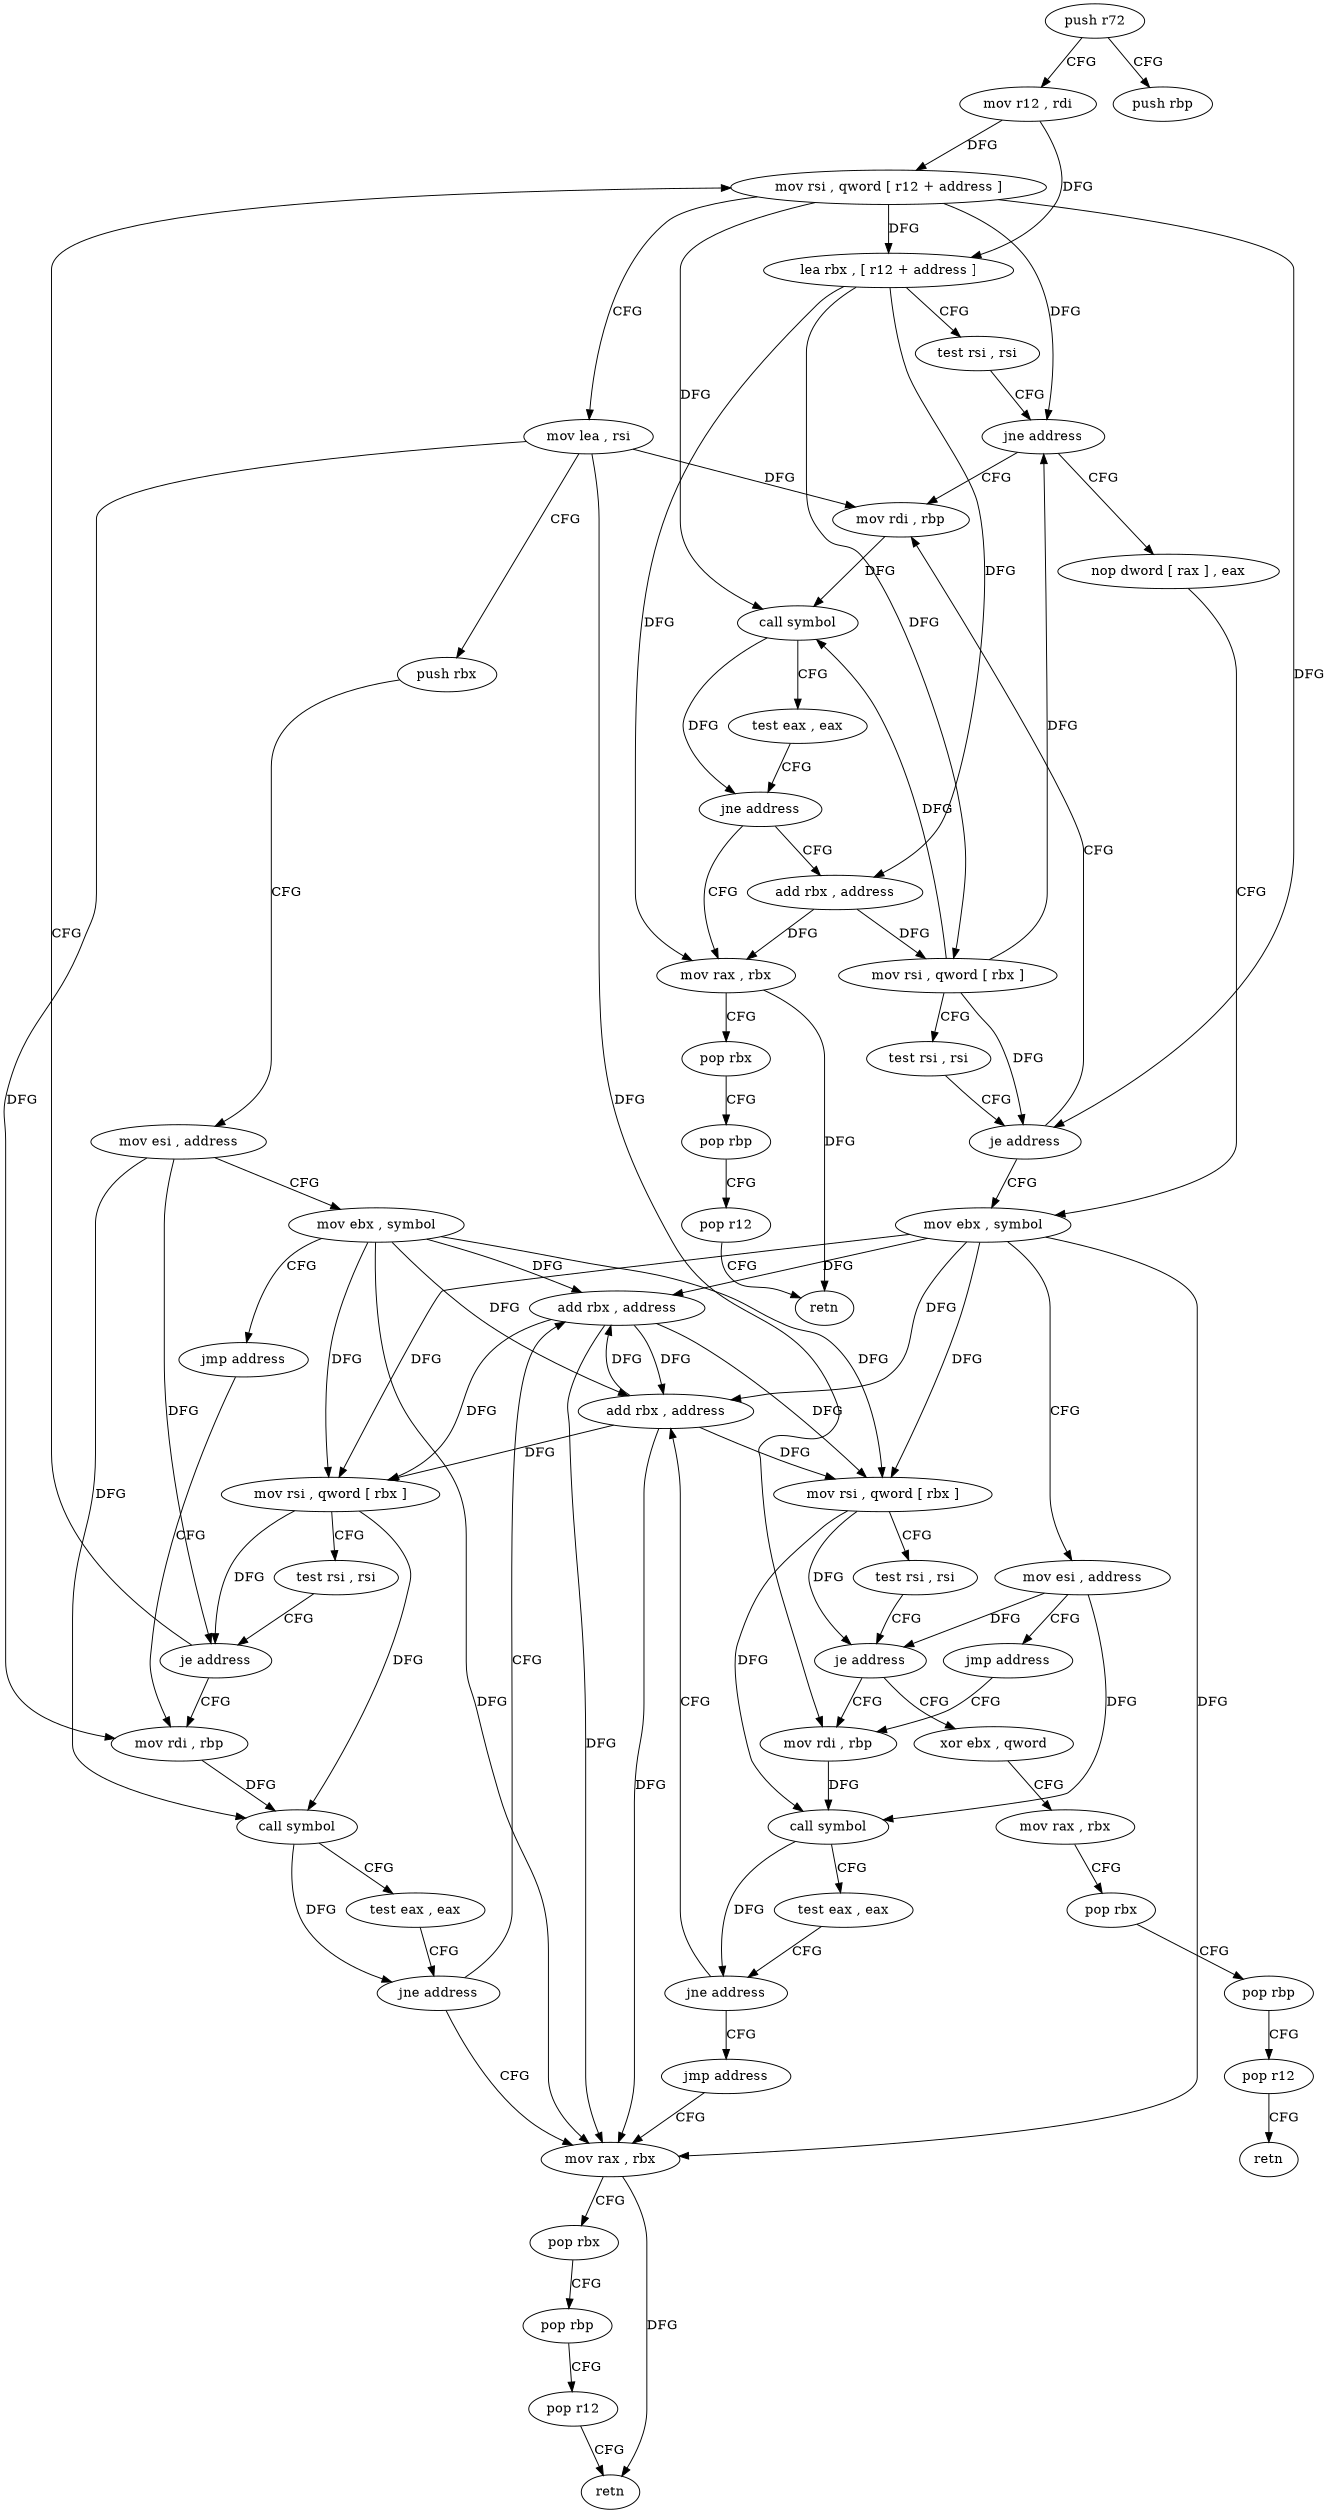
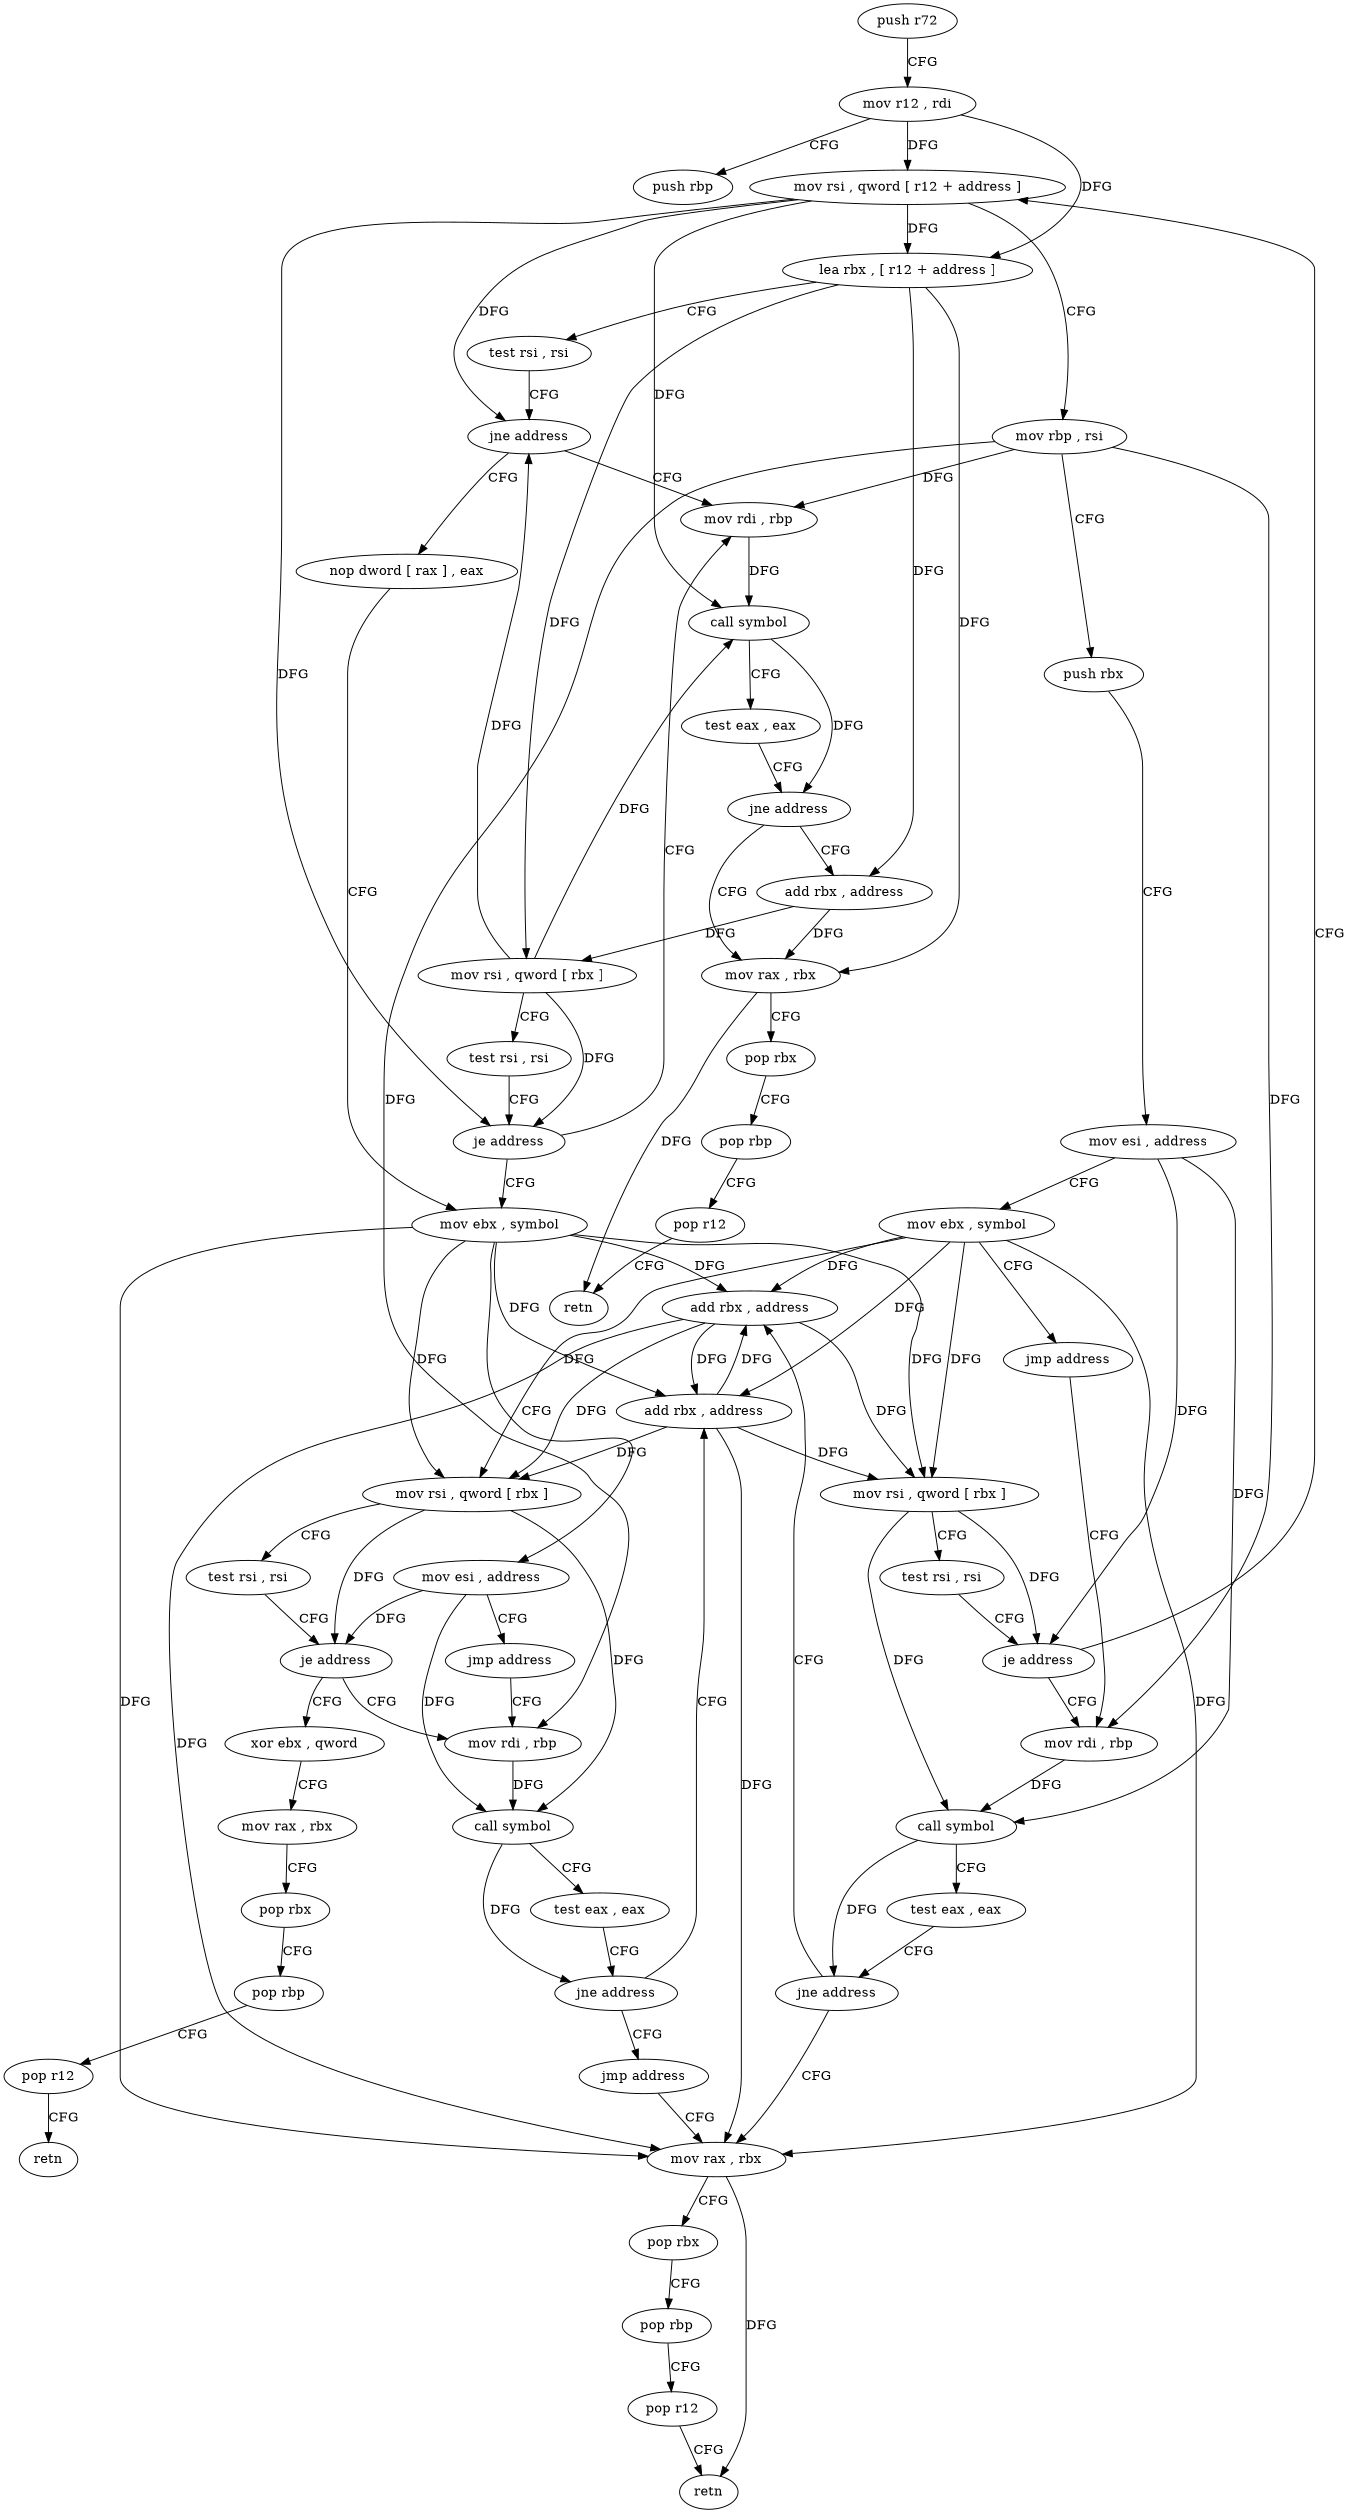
(1126, 59) -> (798, 145)
(589, 437) -> (1060, 437)
